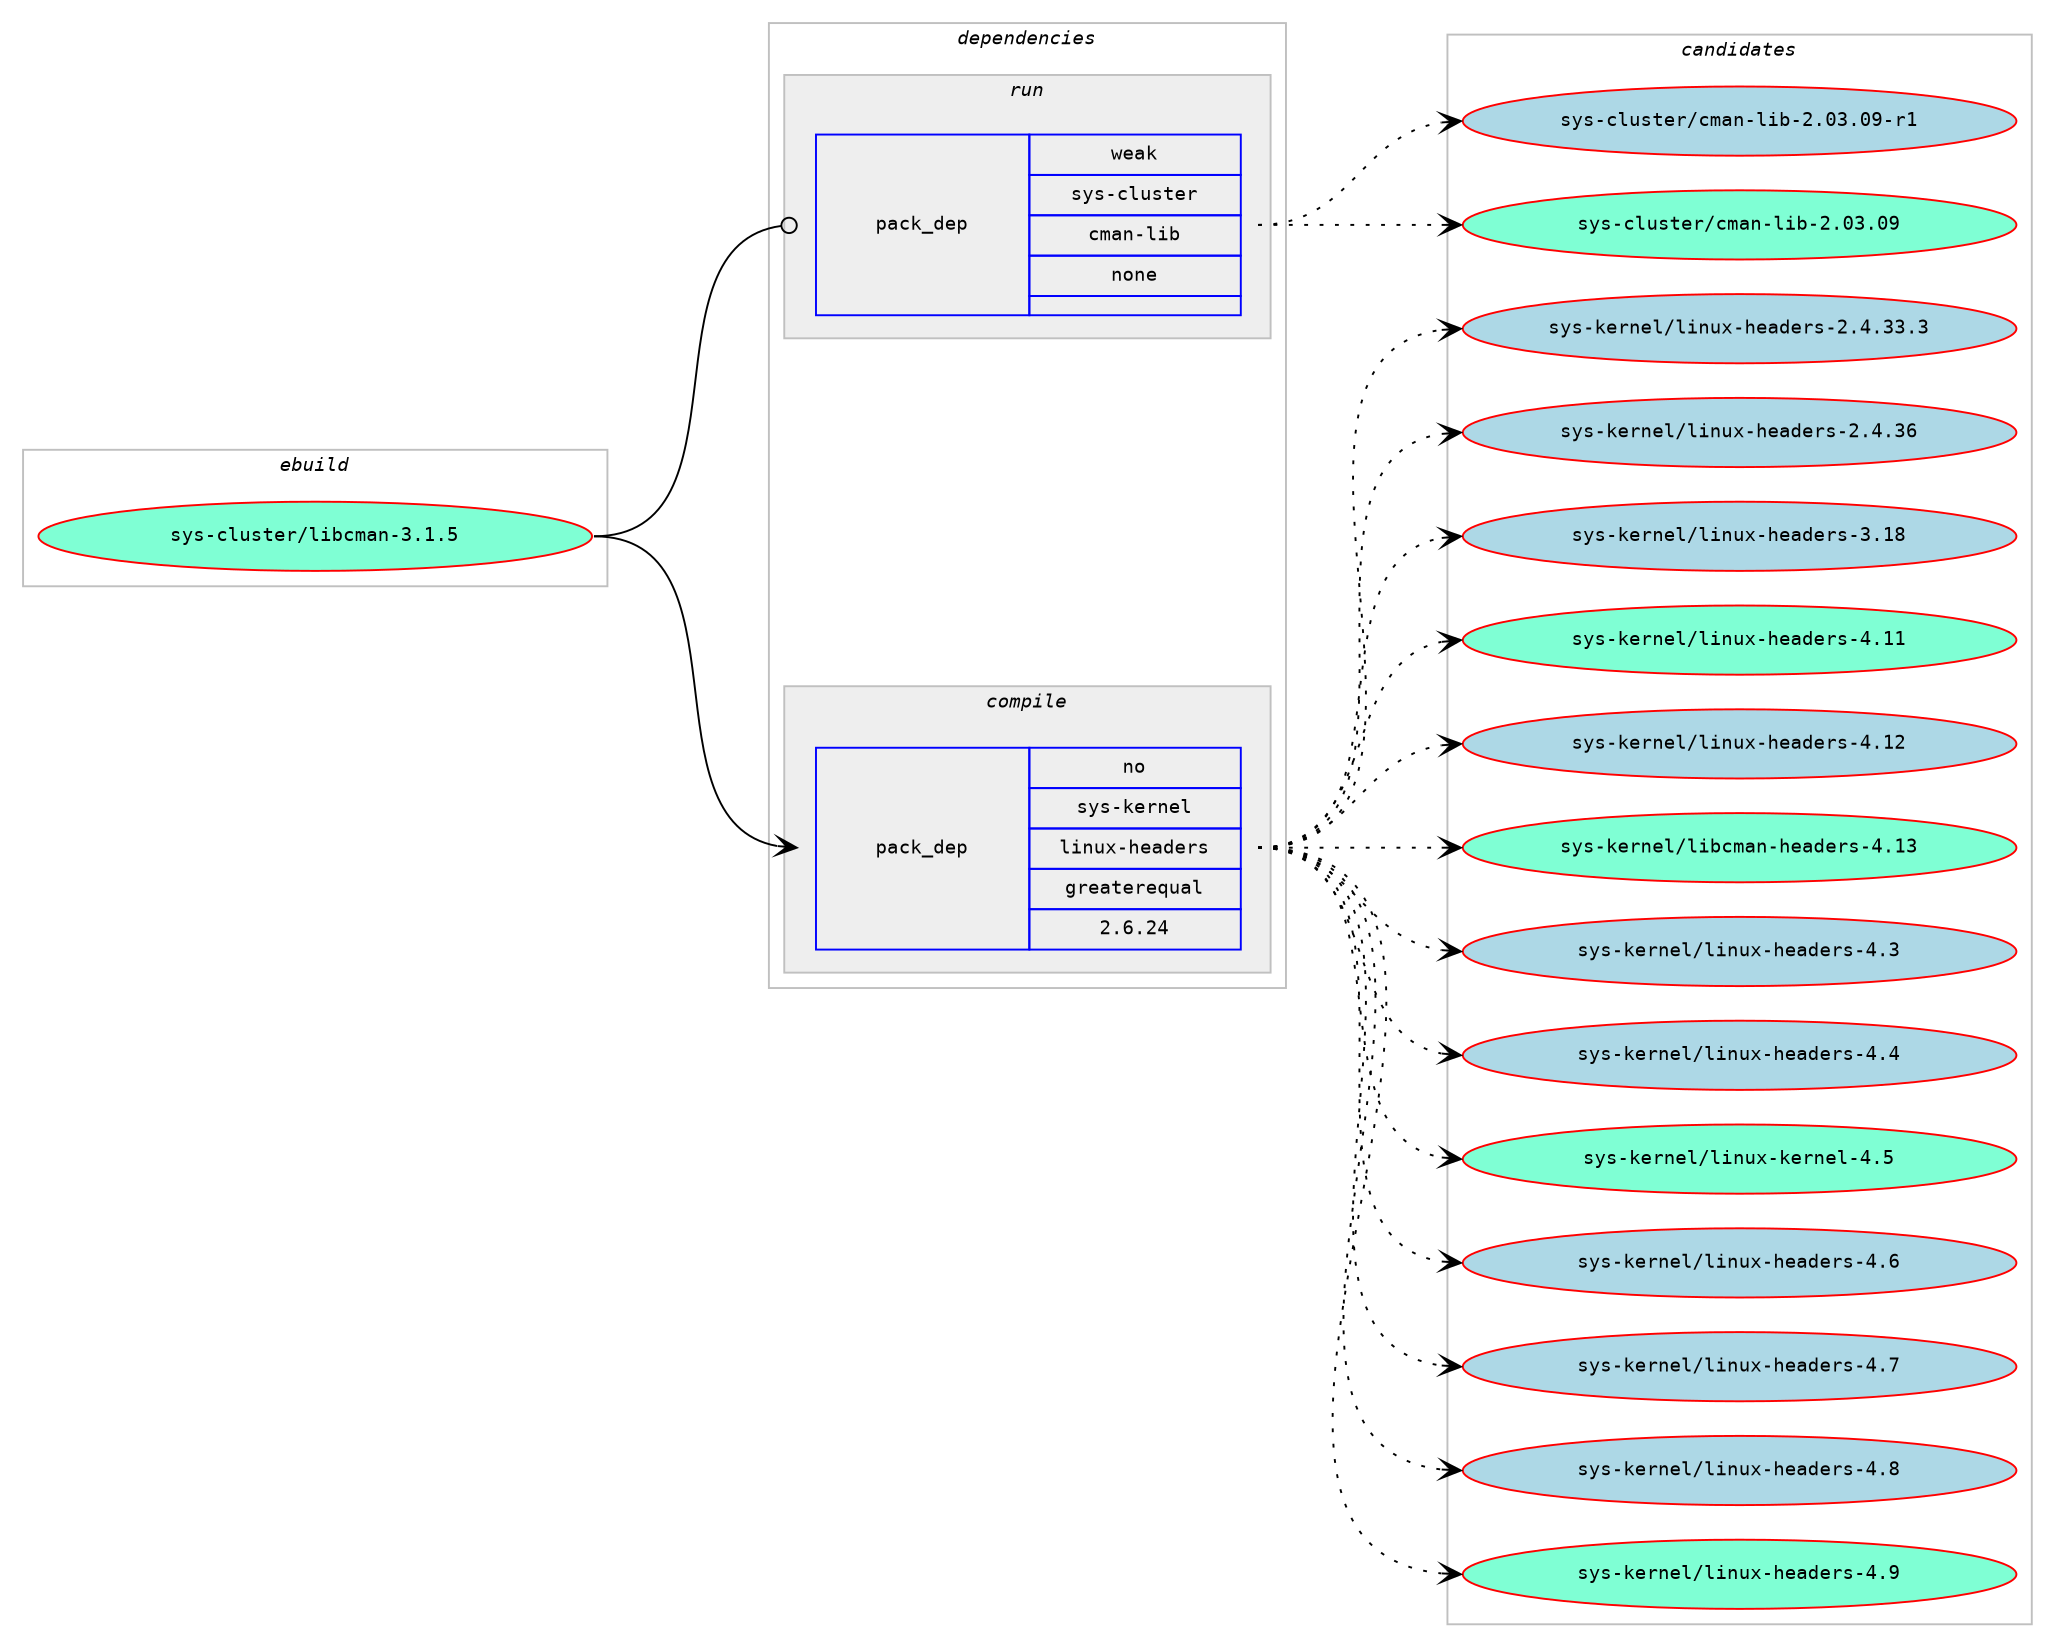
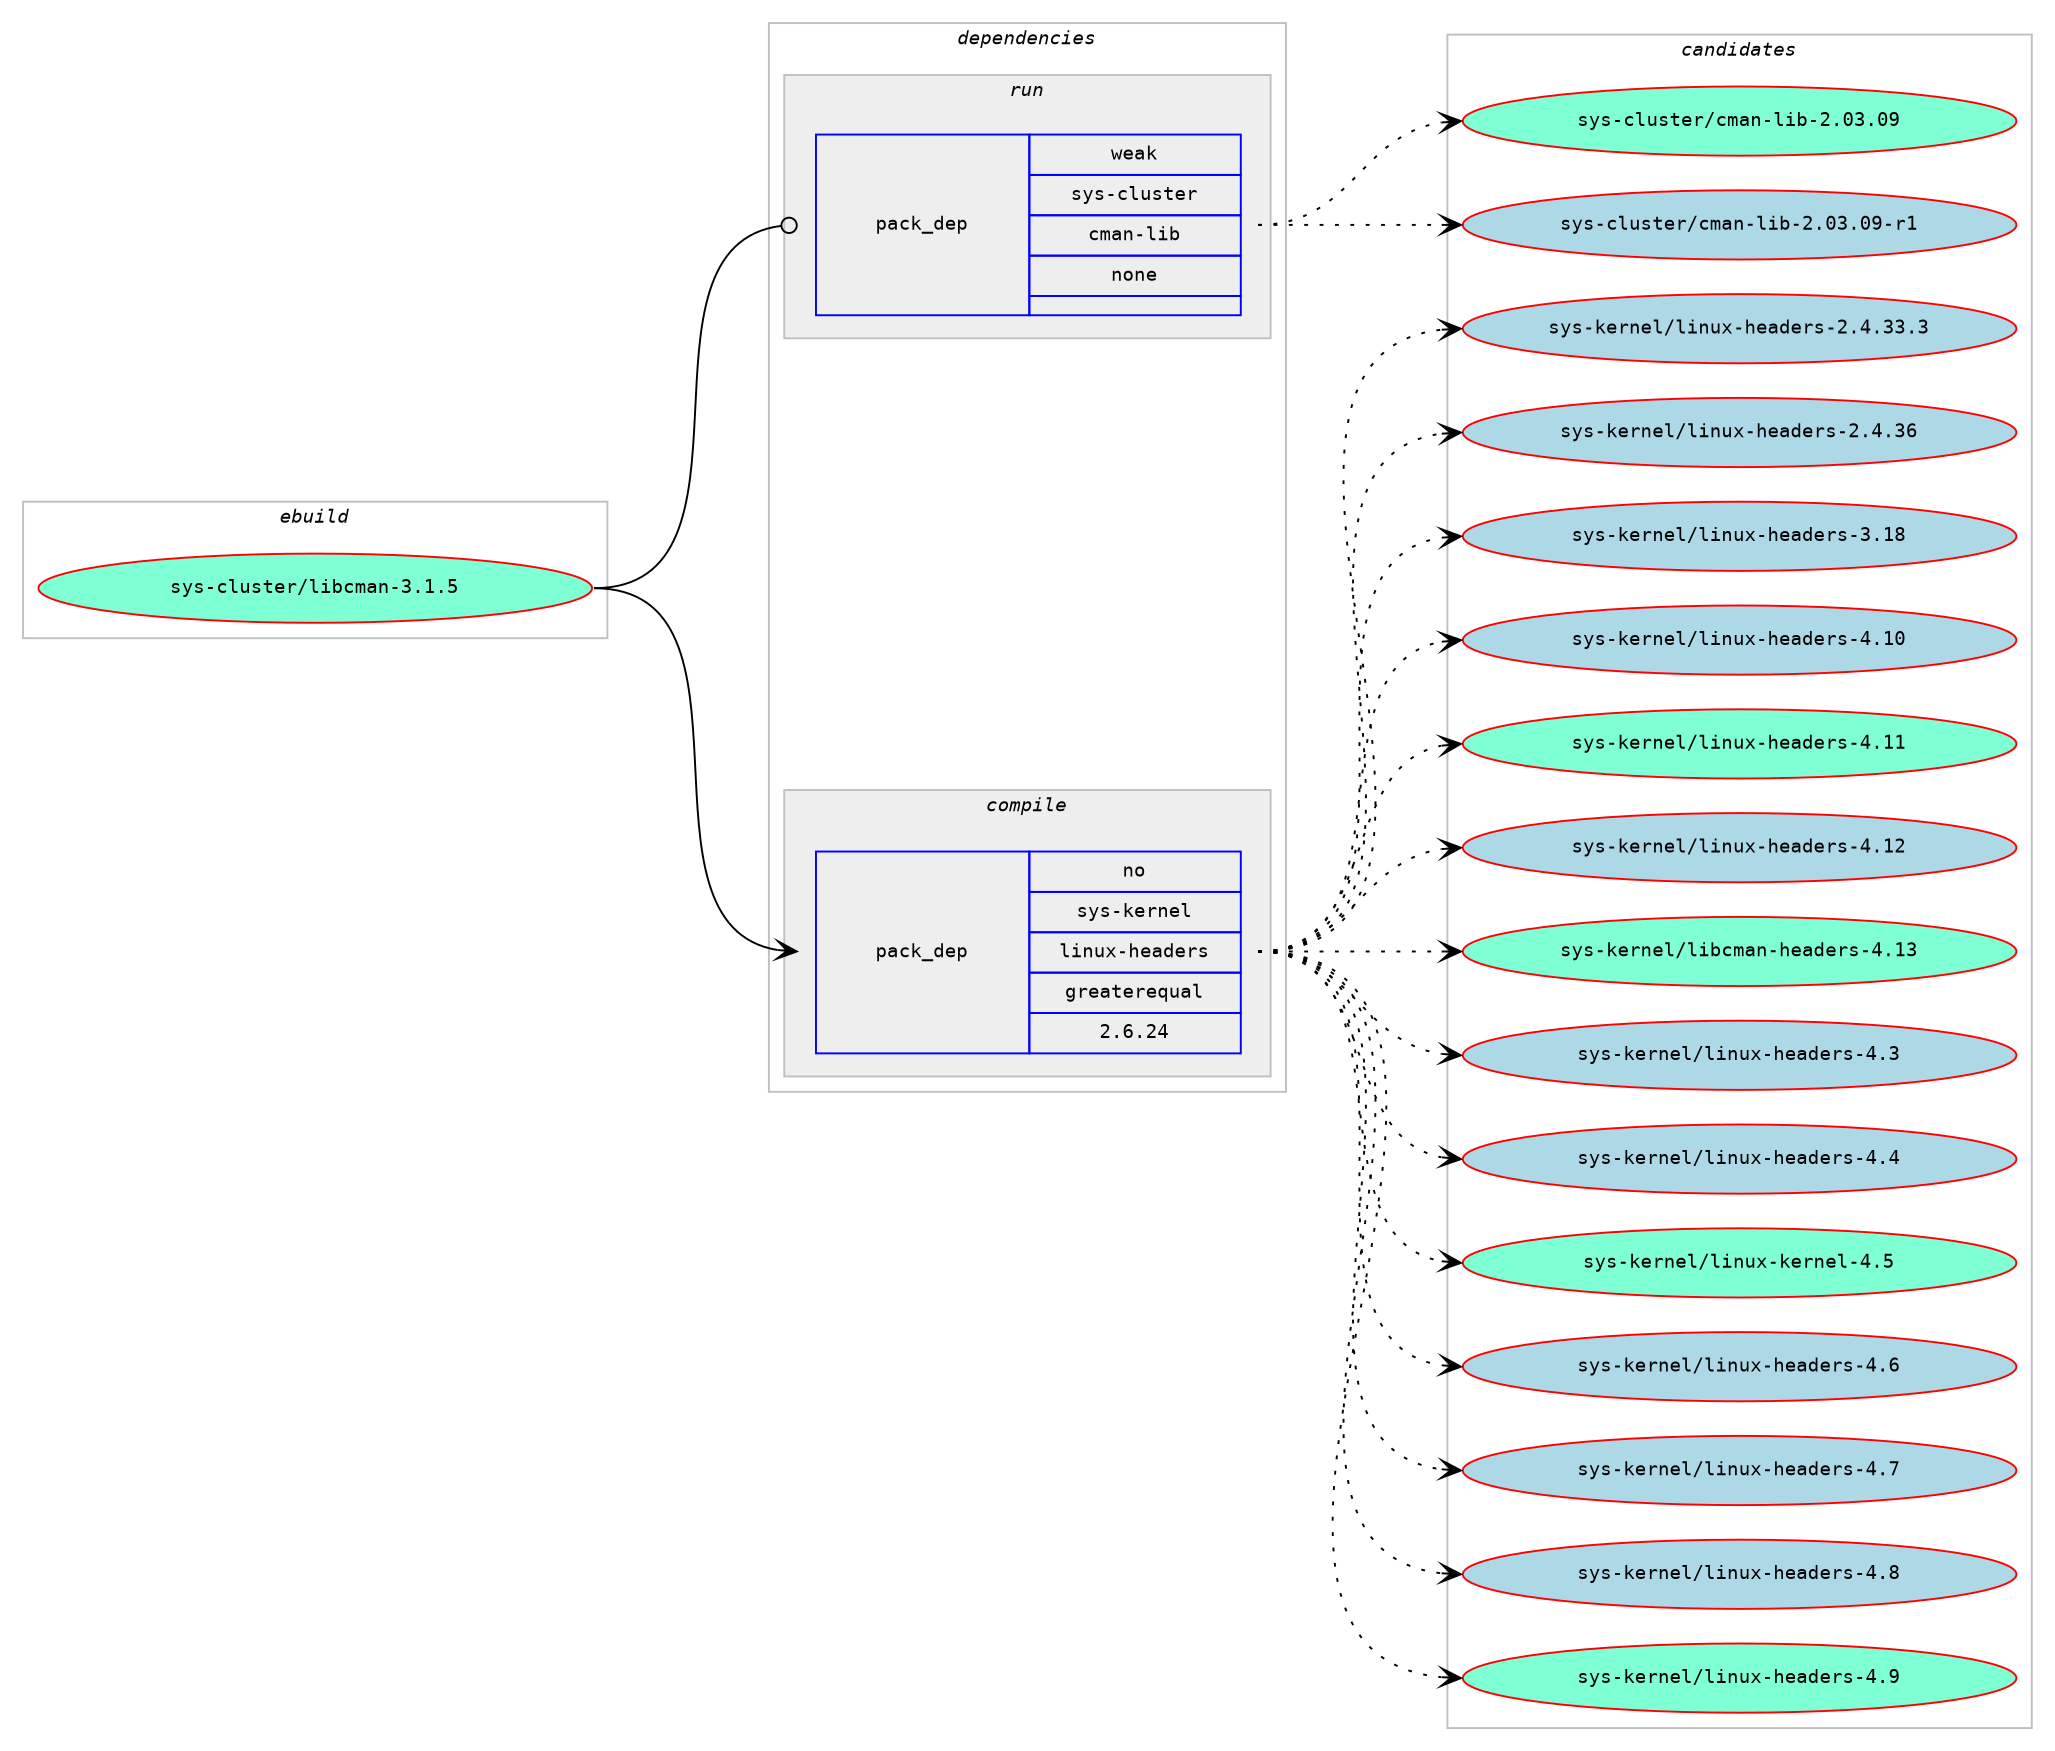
none -> (1740, 640)
